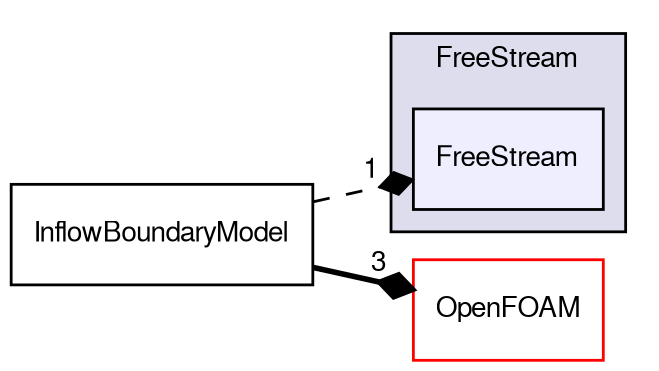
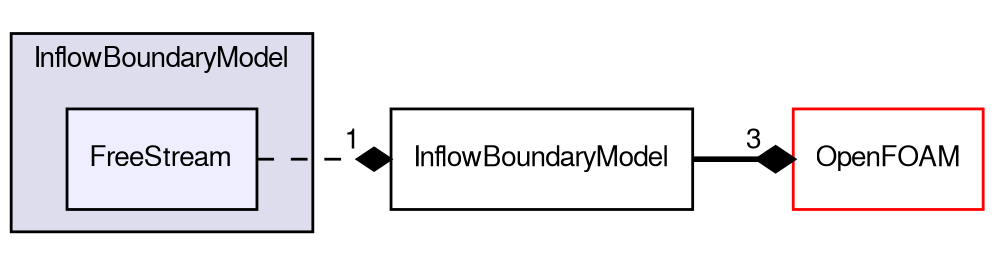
(508, 60) -> (162, 60)
(346, 194) -> (295, 159)
